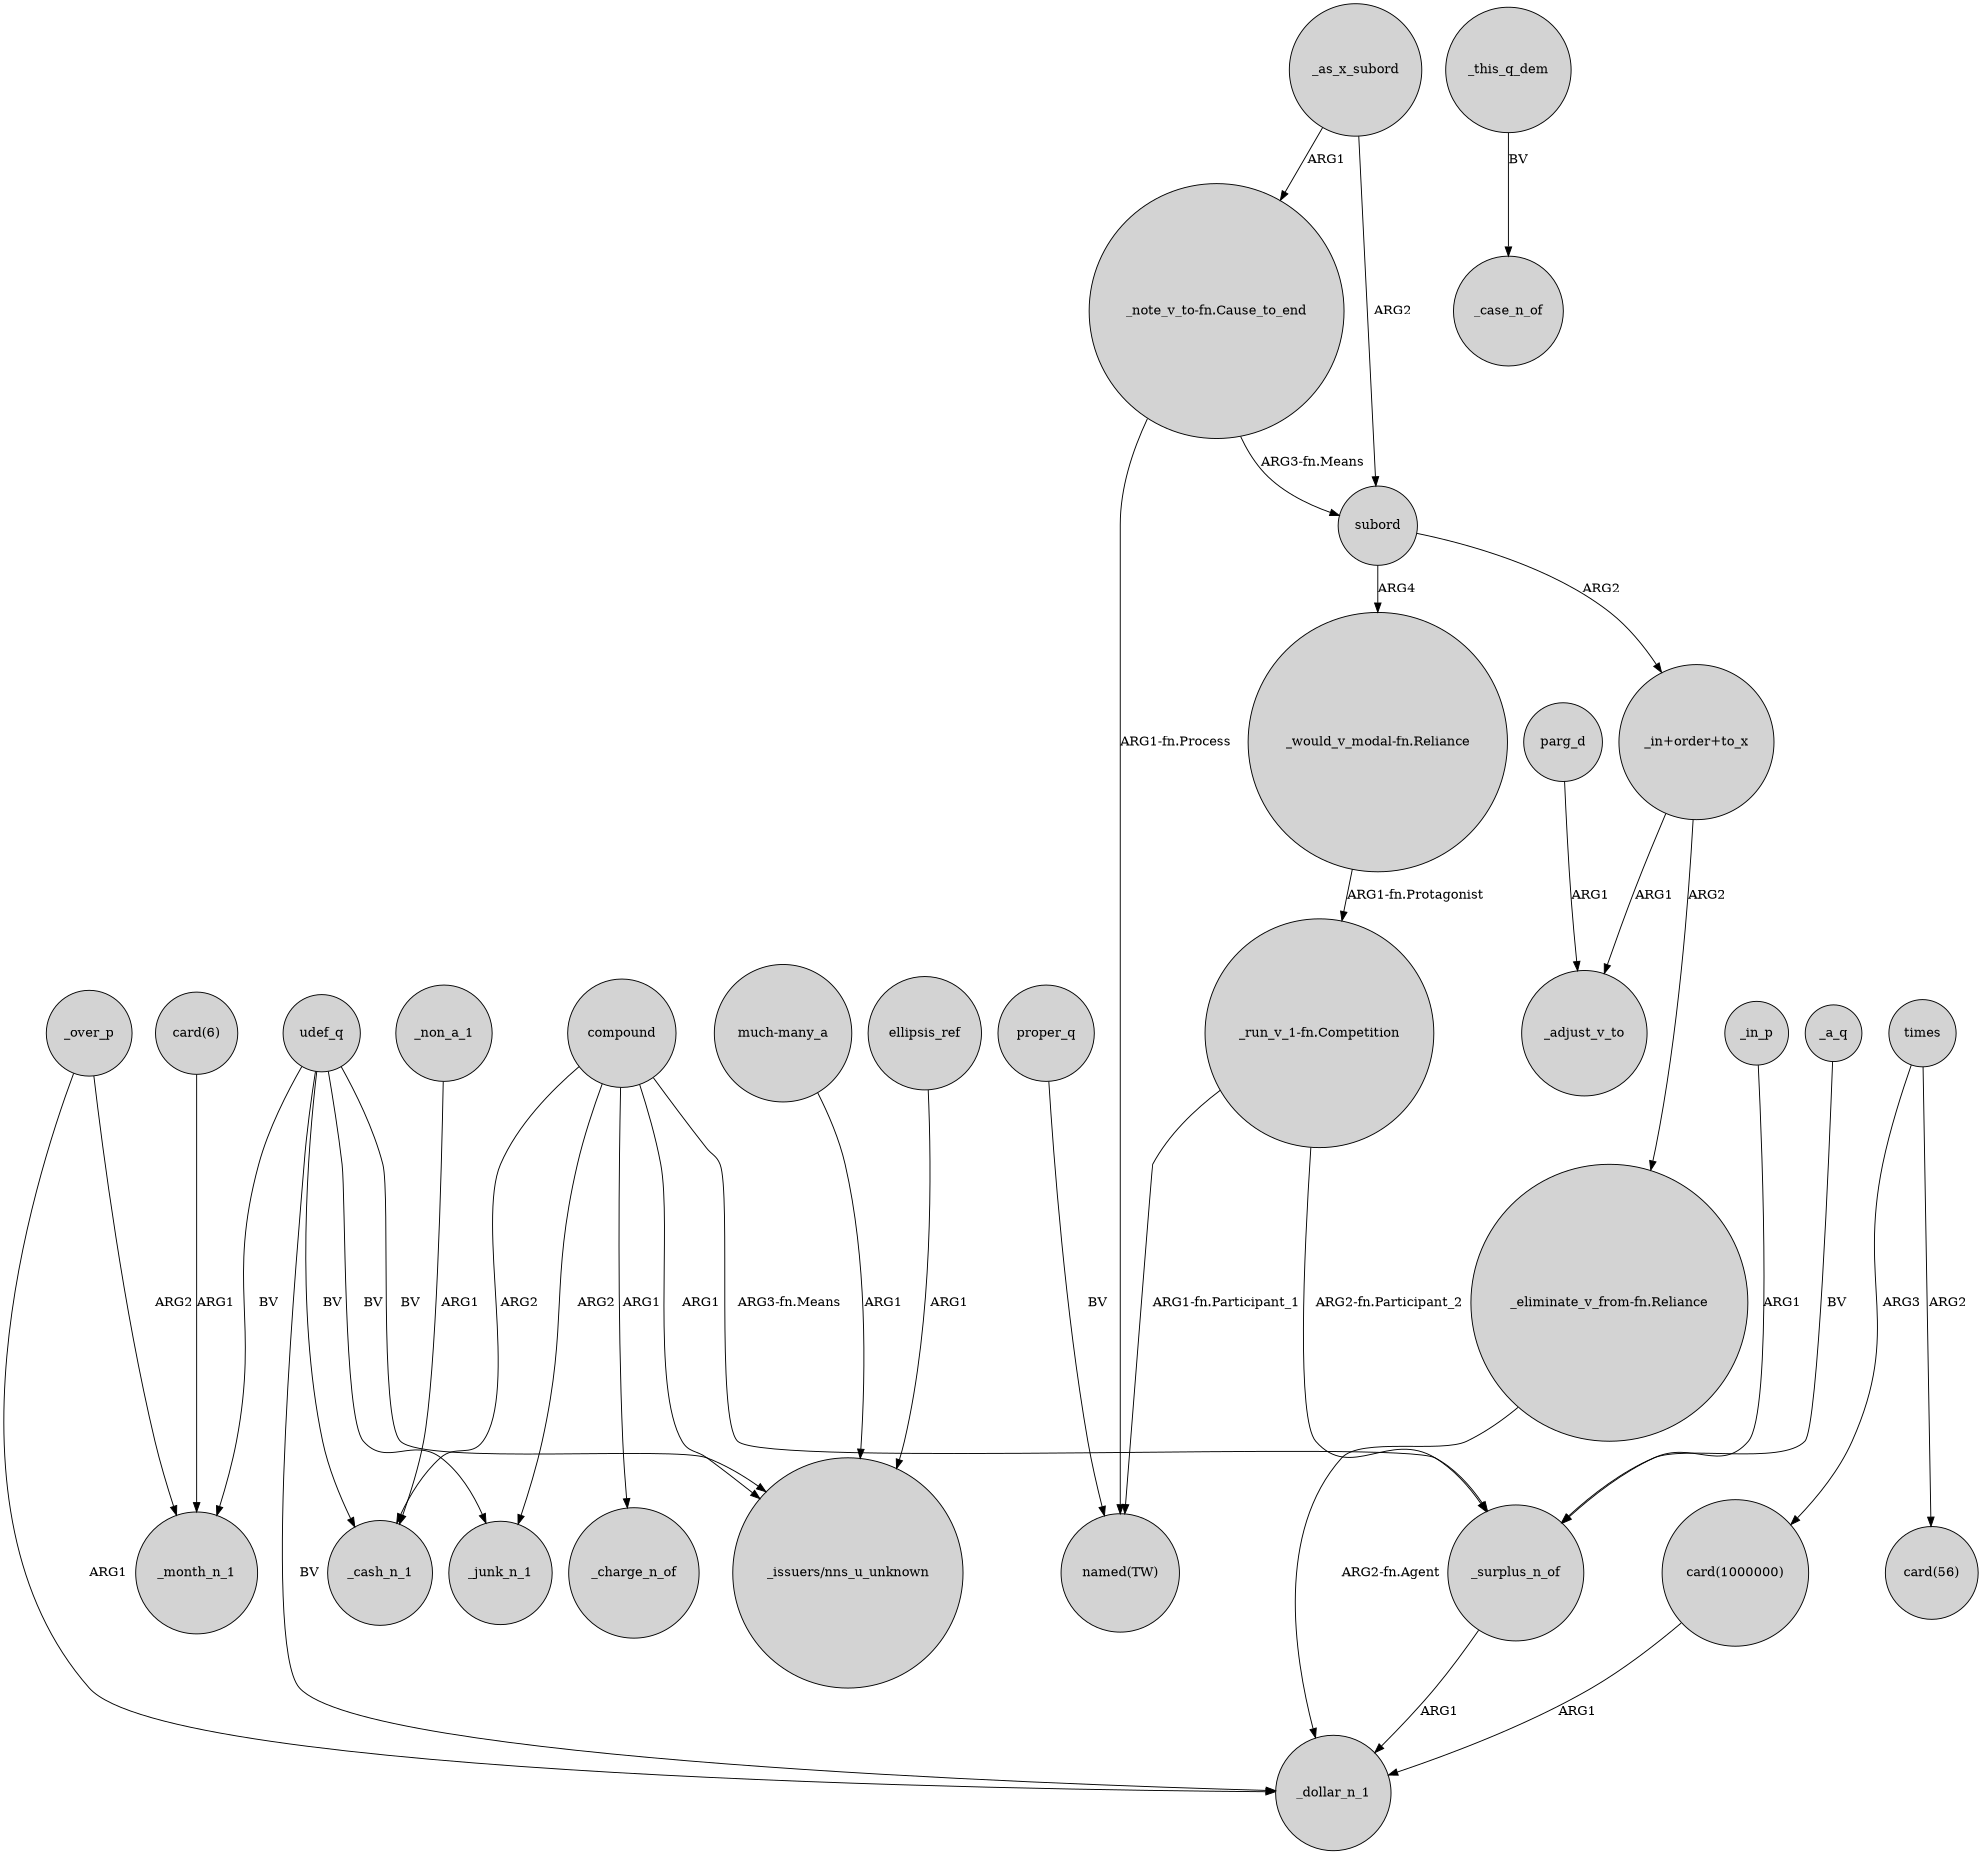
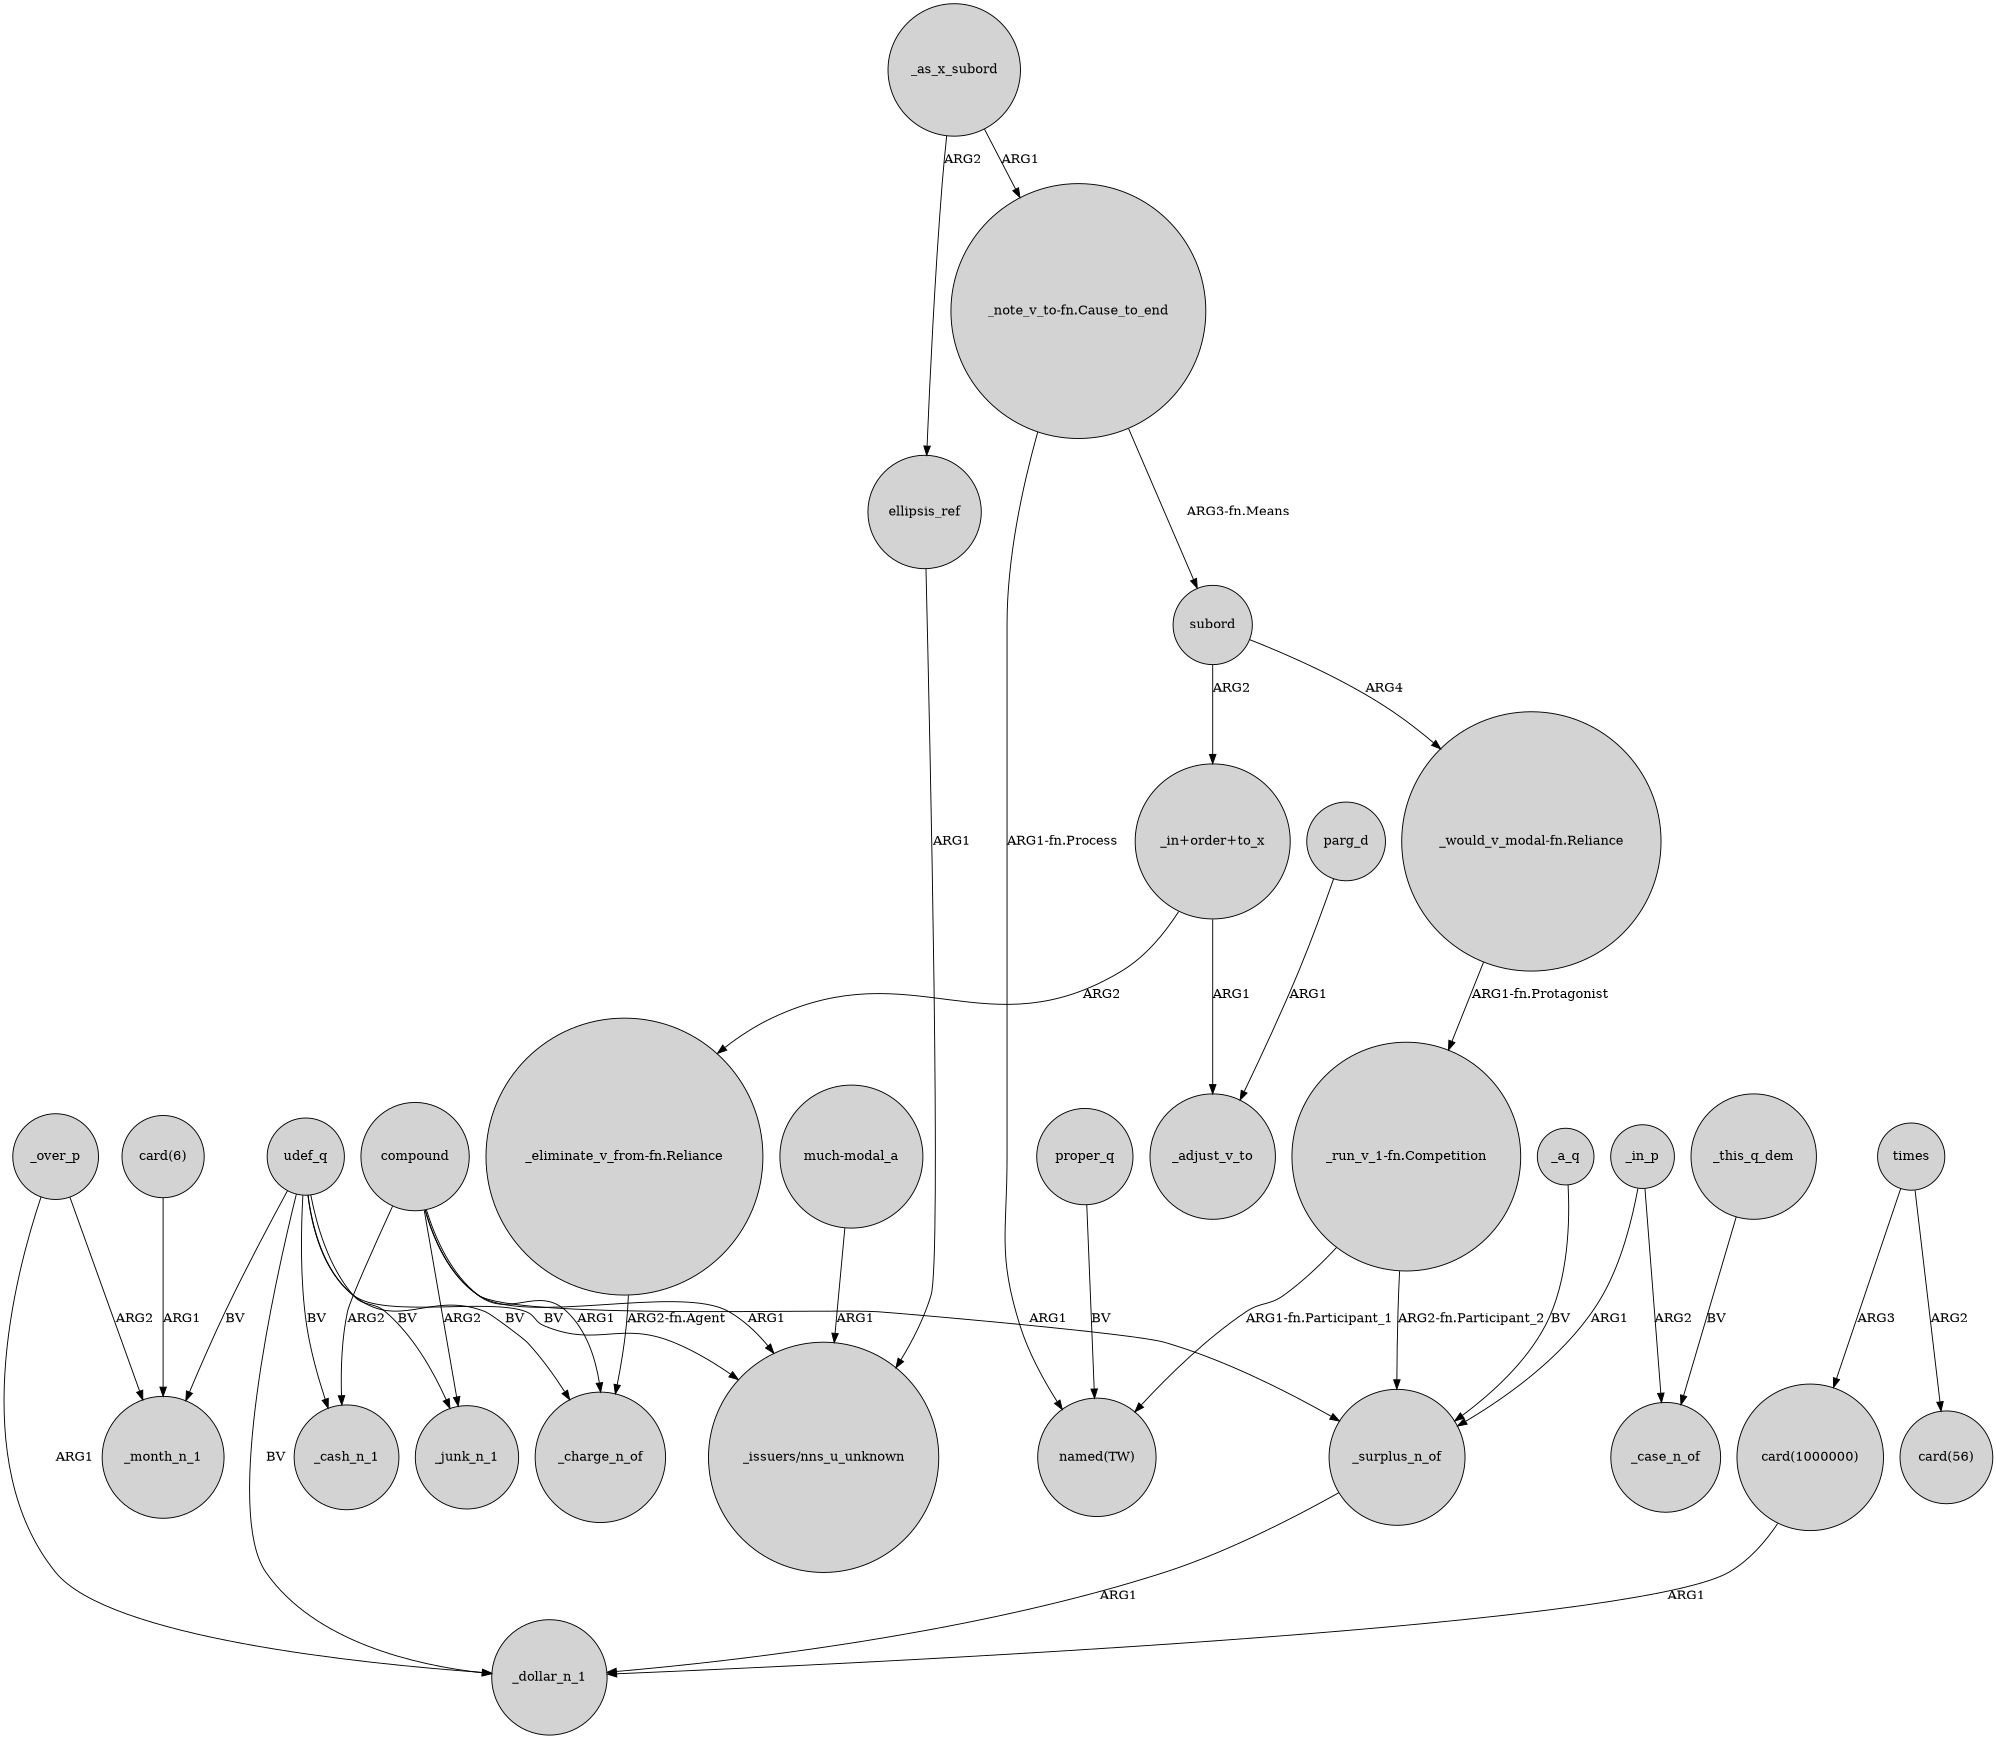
(1367, 306) -> (935, 291)
(444, 1033) -> none
(783, 1033) -> (851, 1157)
none -> (1653, 1291)
(790, 1303) -> (1048, 1319)
none -> (490, 1314)
(1317, 1497) -> (625, 1340)
